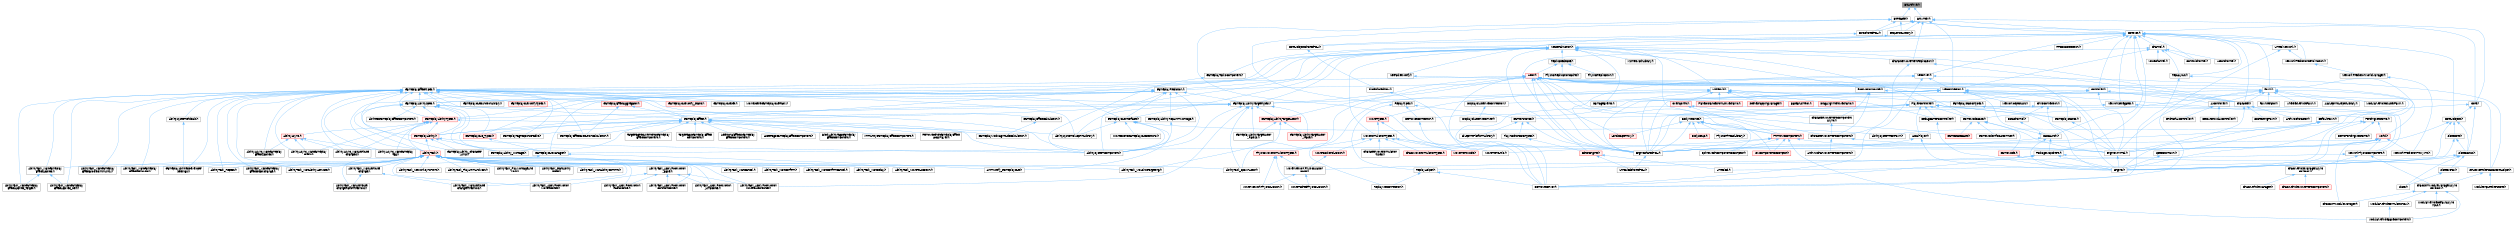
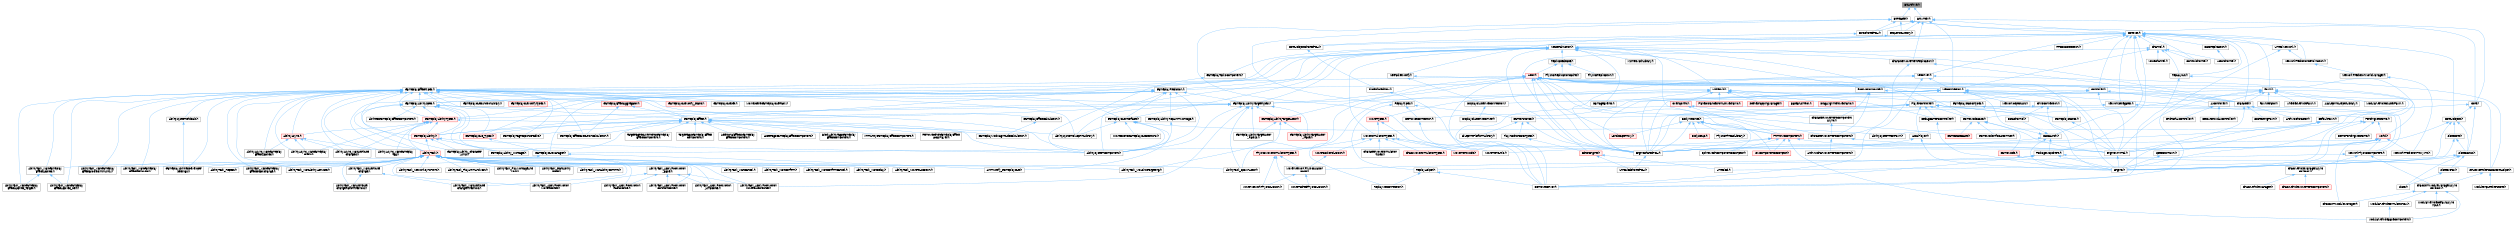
none -> (2216, 47)
none -> (1448, 91)
(237, 100) -> (335, 96)
(2031, 127) -> (2034, 127)
